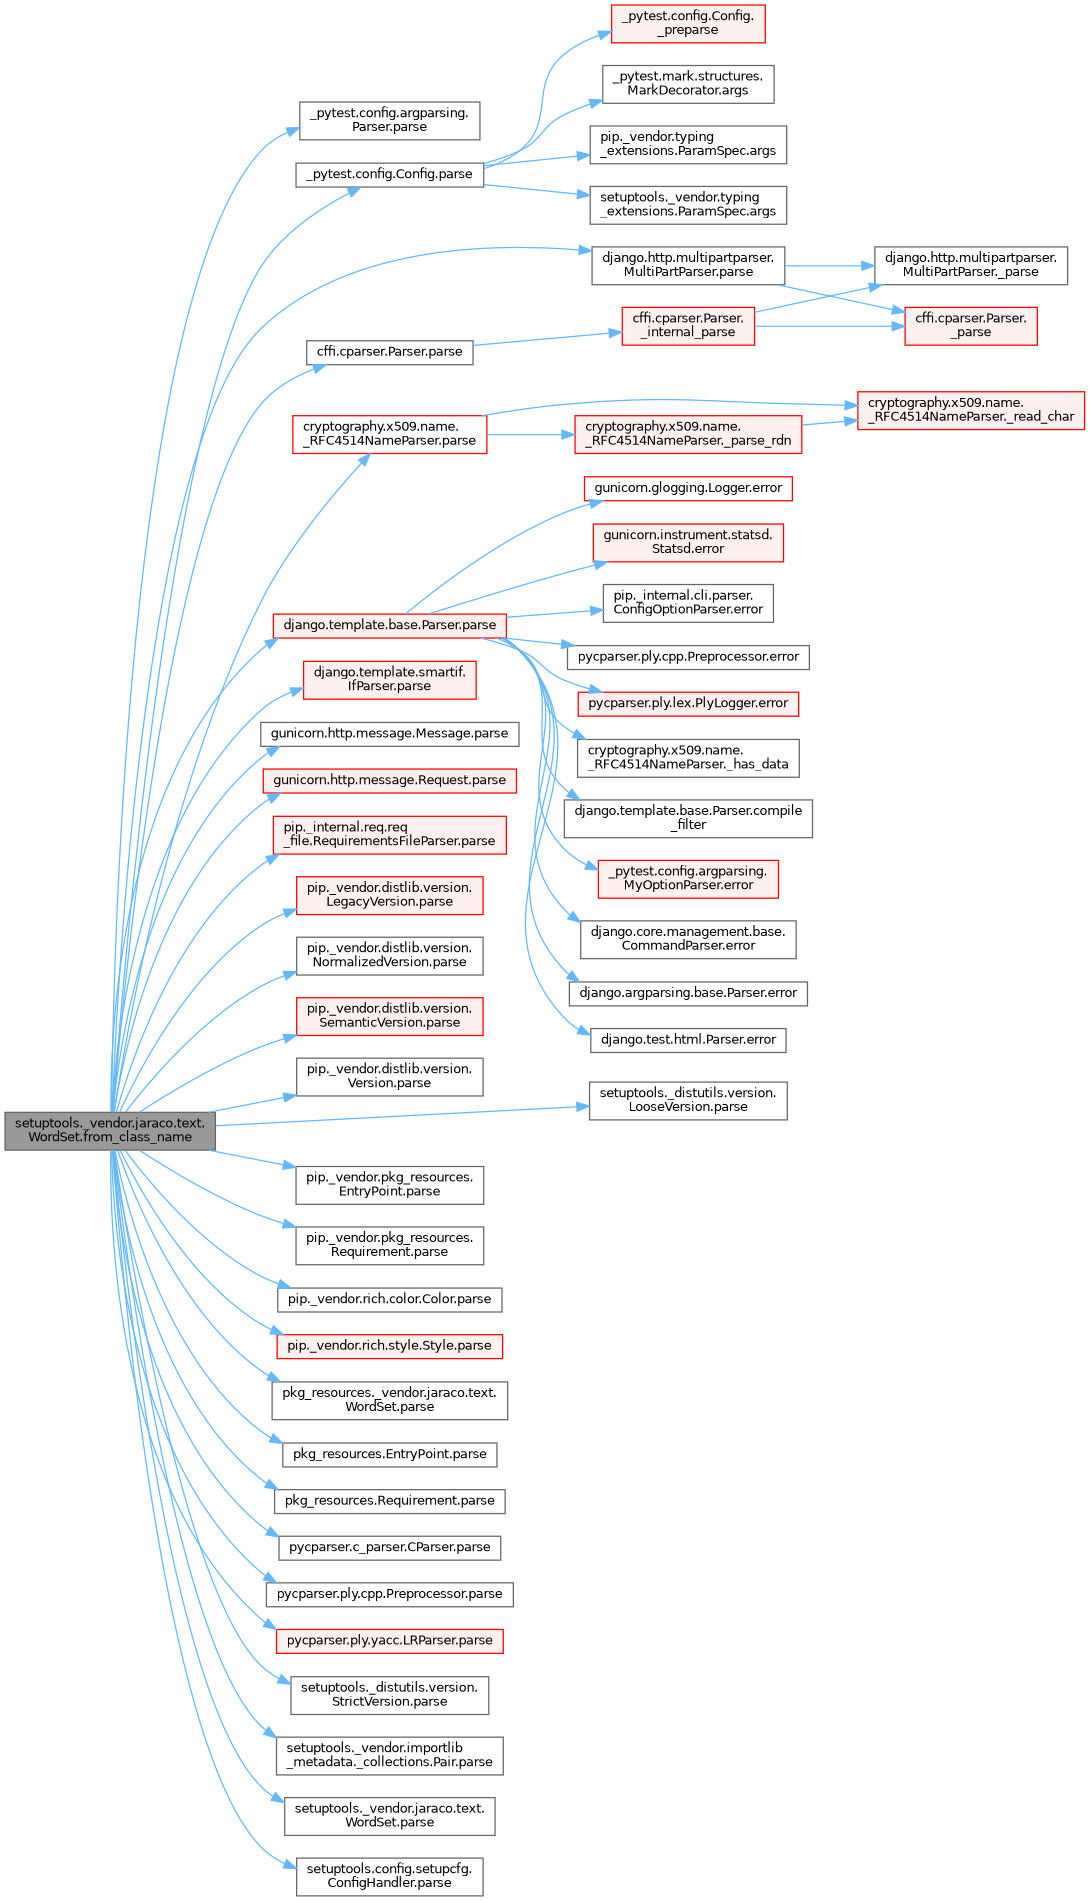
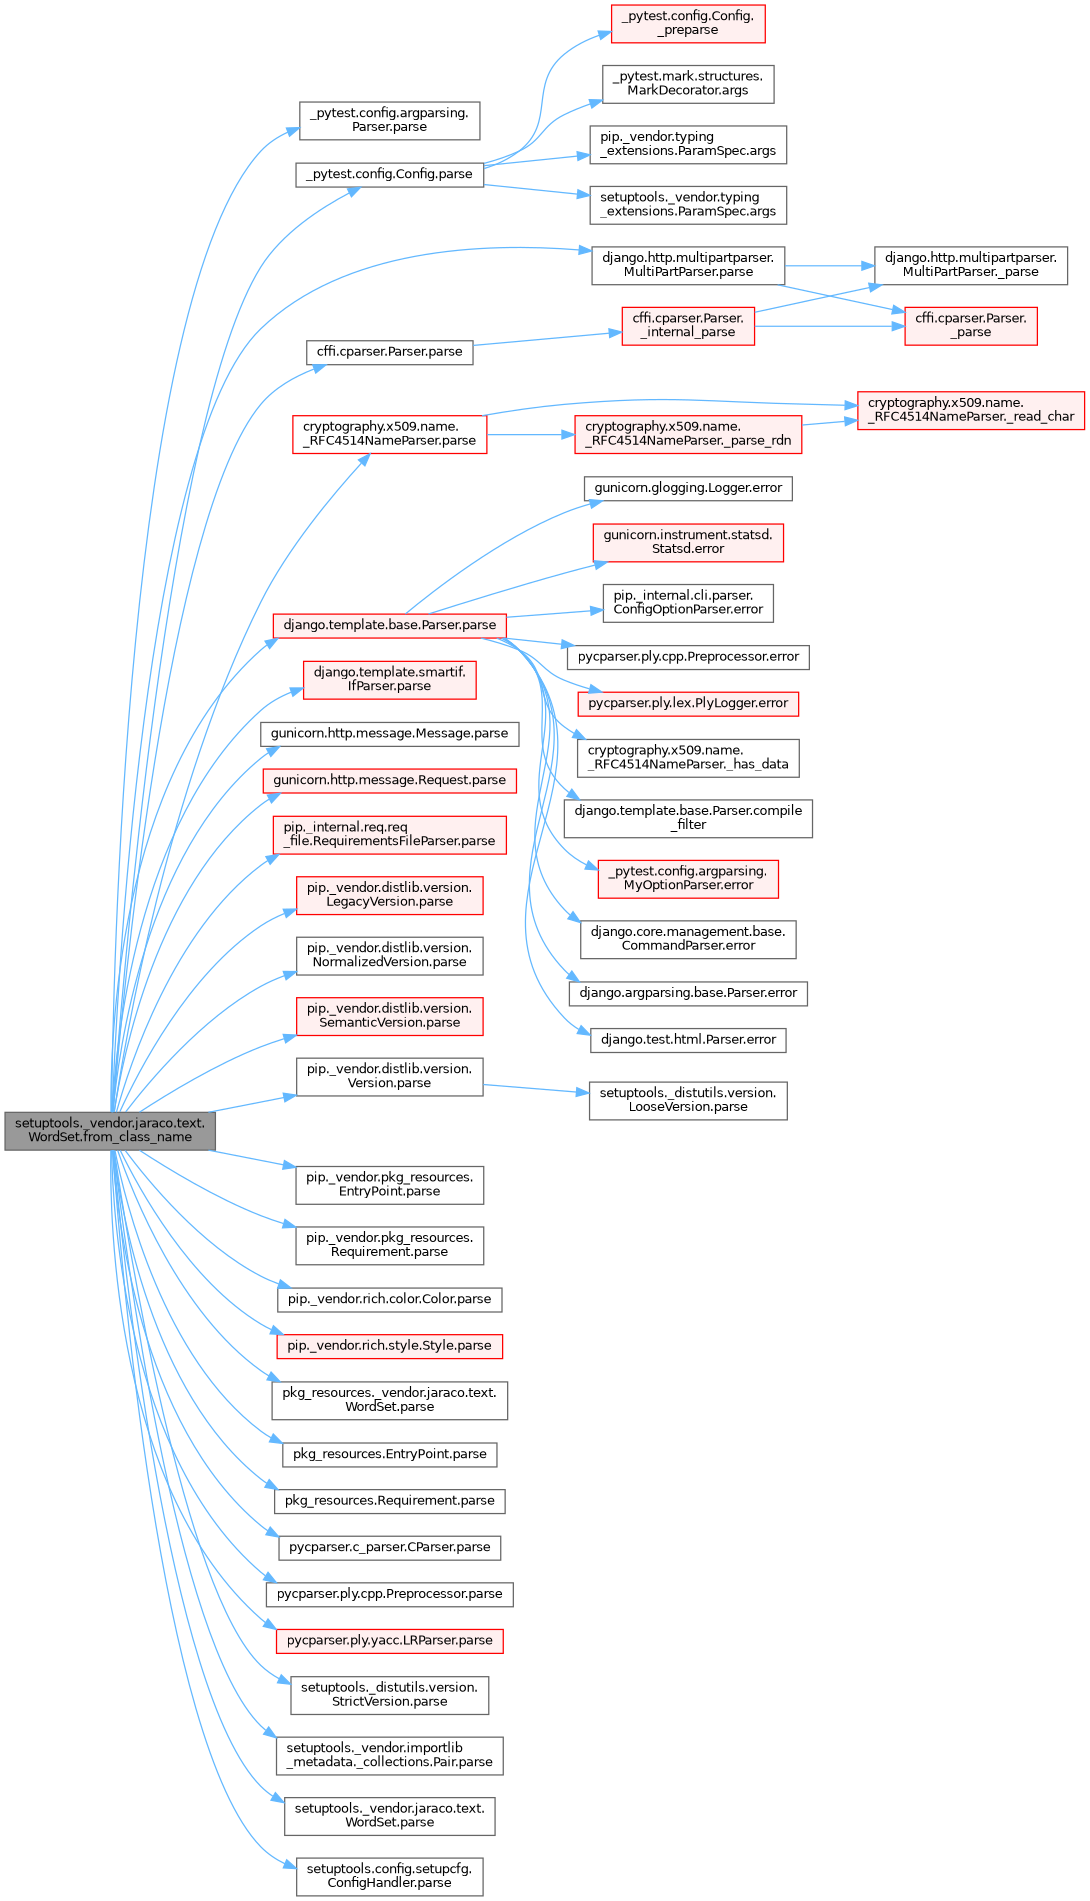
(688, 489) -> (688, 489)
(396, 1116) -> (530, 1088)
